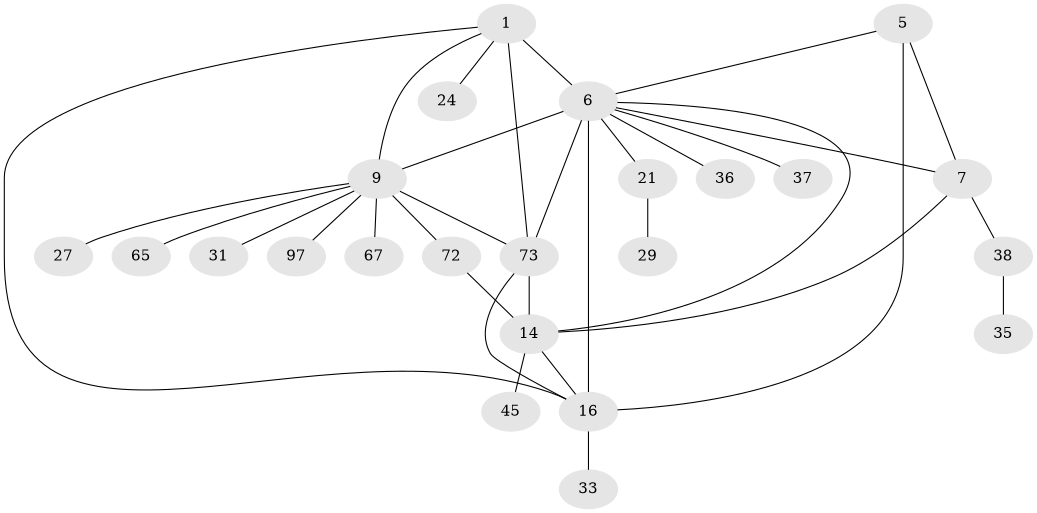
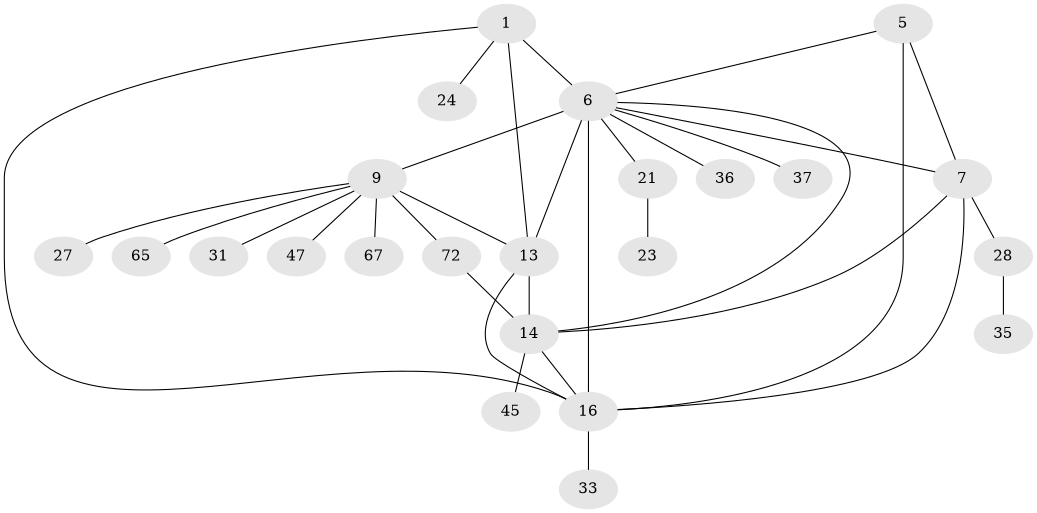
(410, 80) -> none
(296, 257) -> (296, 257)
(529, 257) -> (529, 257)
(648, 257) -> (648, 257)
(1003, 257) -> (1003, 257)
none -> (853, 381)
